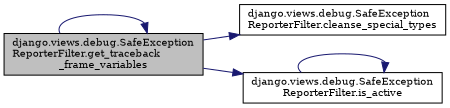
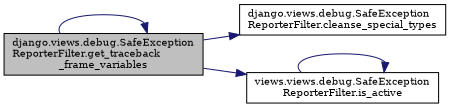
(343, 88) -> (343, 88)
